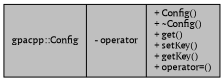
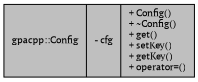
(116, 40) -> (104, 40)
